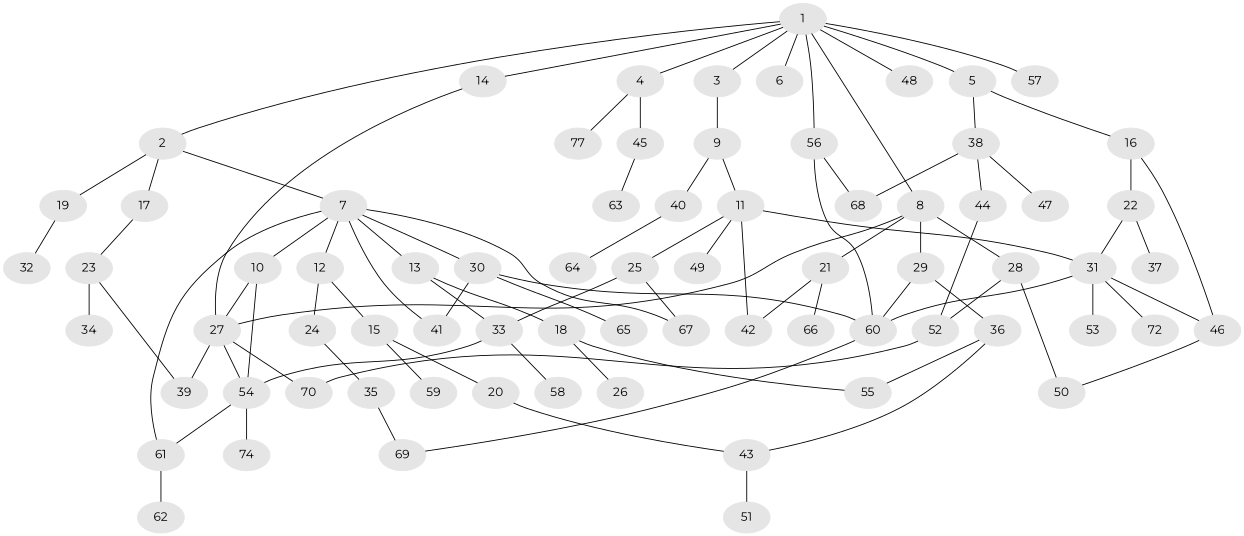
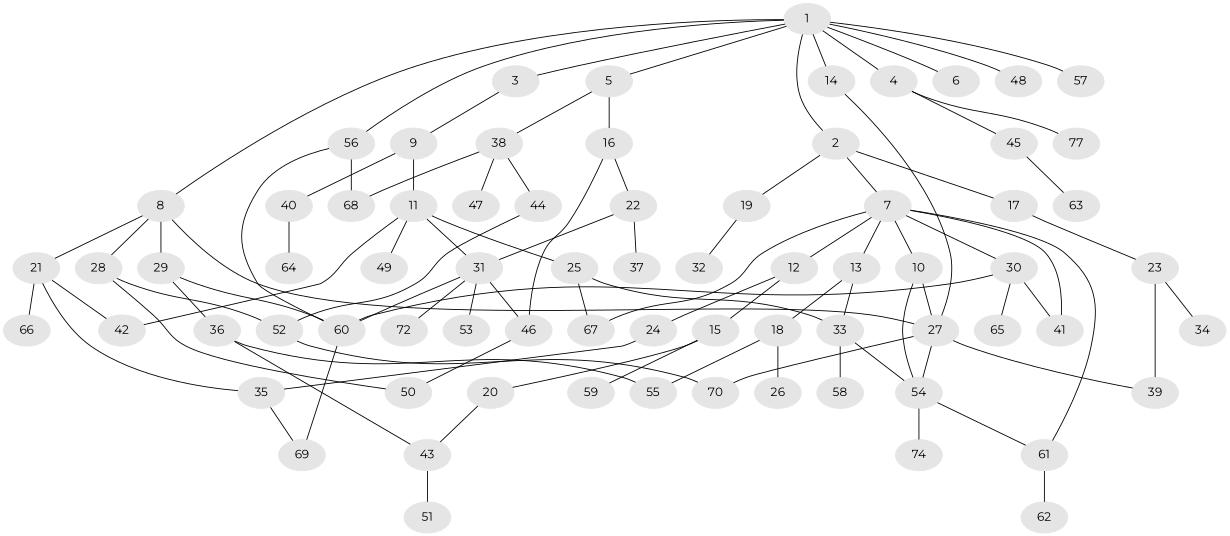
none -> (124, 364)
